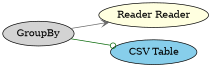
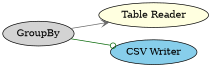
(154, 15) -> (154, 15)
(154, 52) -> (154, 52)
